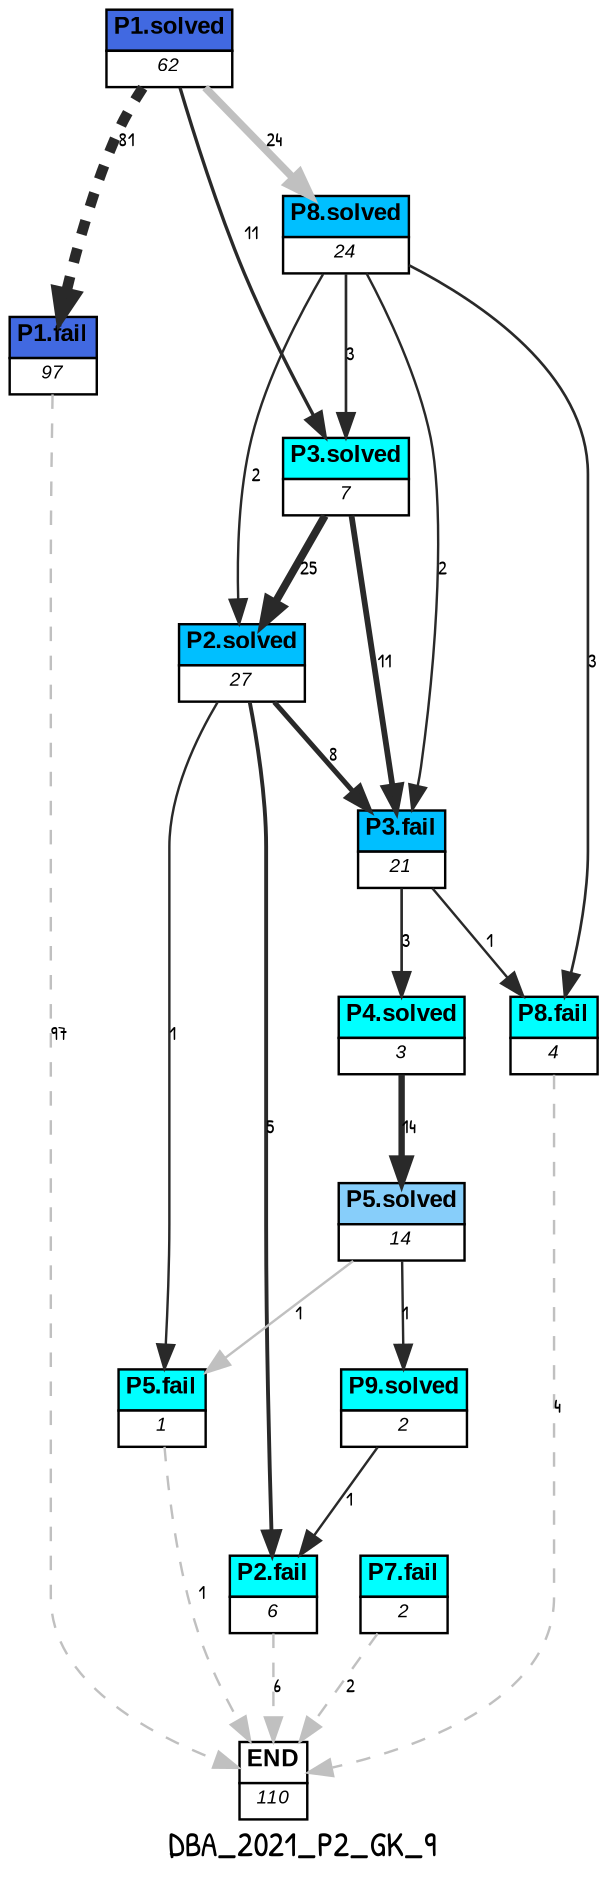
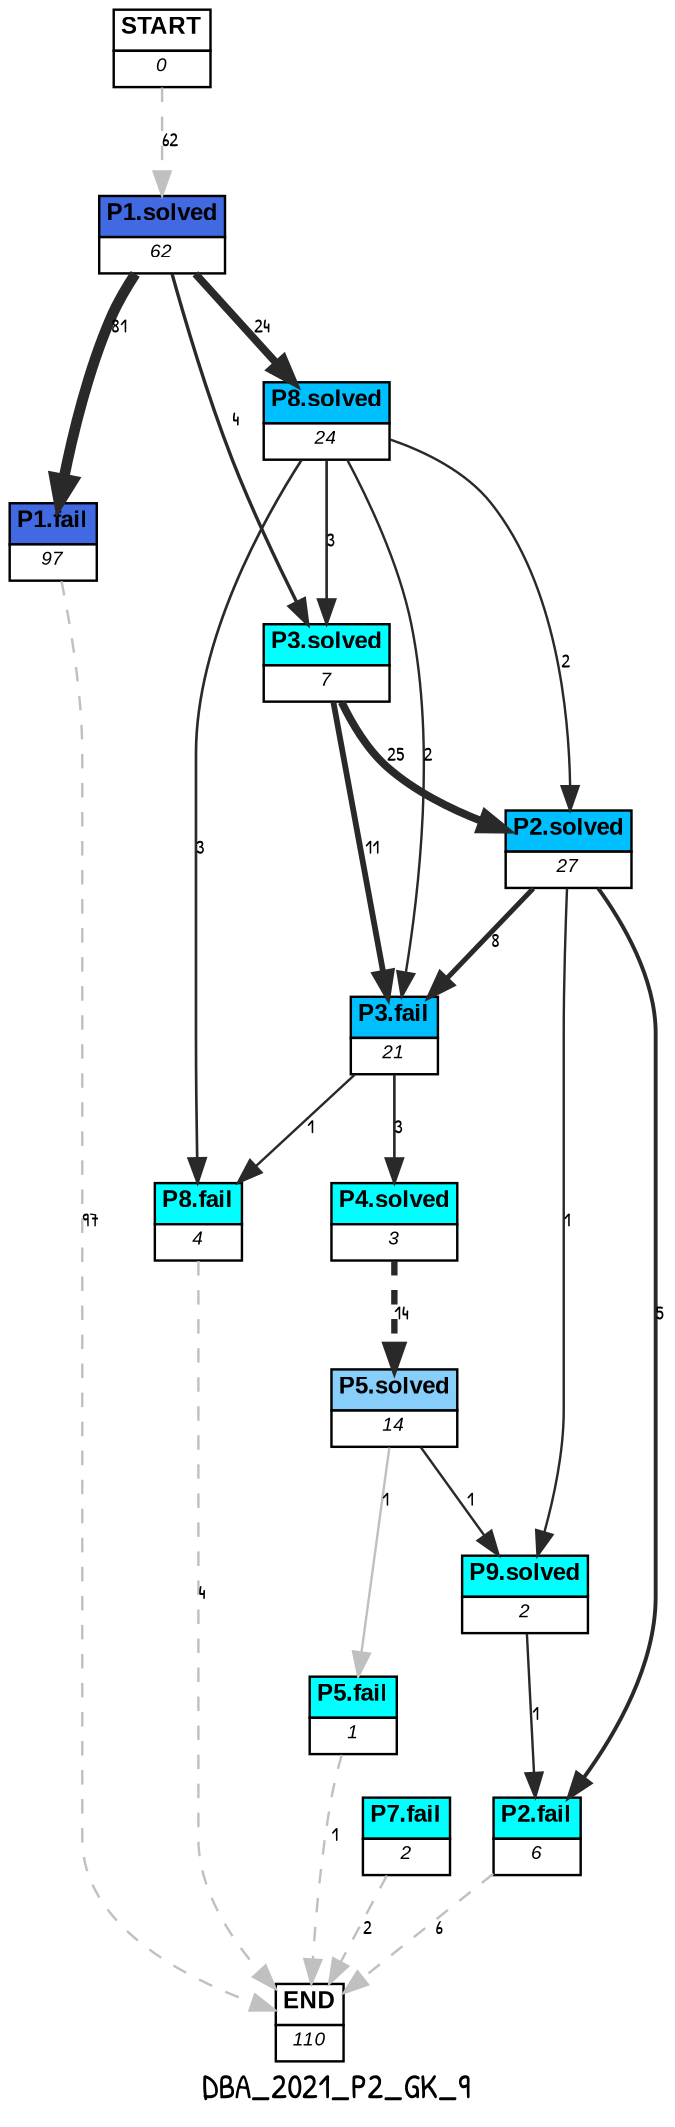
none -> (162, 48)
(249, 133) -> (236, 319)
(96, 187) -> (91, 373)
(253, 235) -> (237, 421)
(169, 1018) -> (564, 1211)
(402, 1116) -> (394, 1303)
